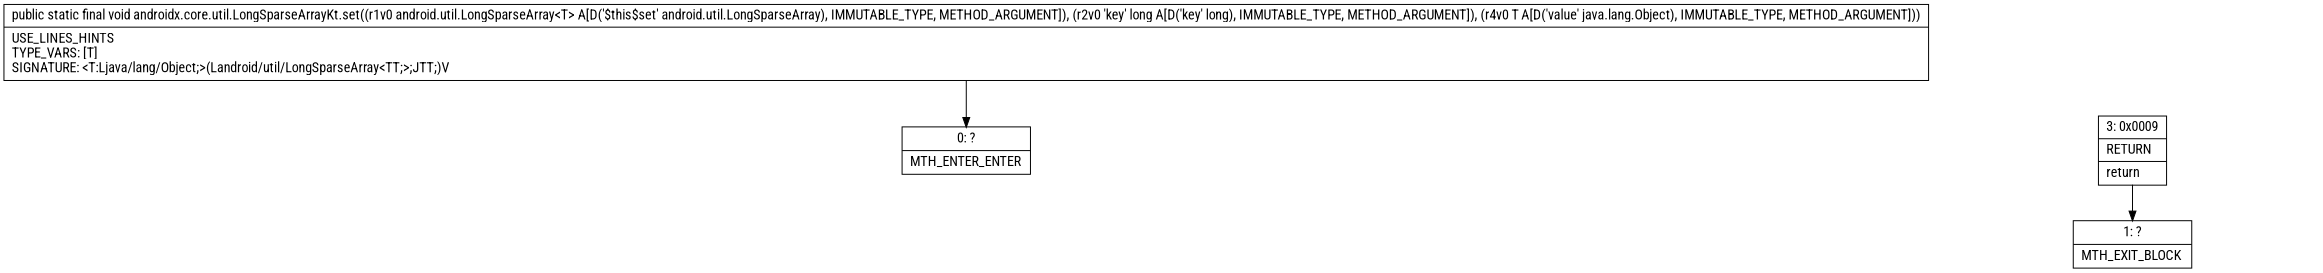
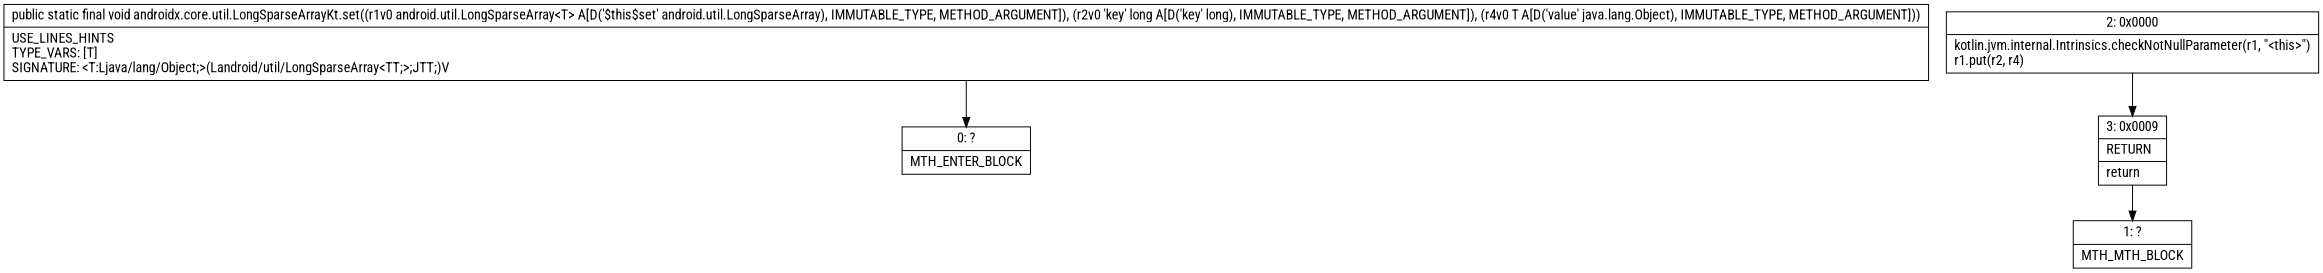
none -> (2133, 42)
(966, 162) -> (966, 162)
(2132, 256) -> (2133, 256)
